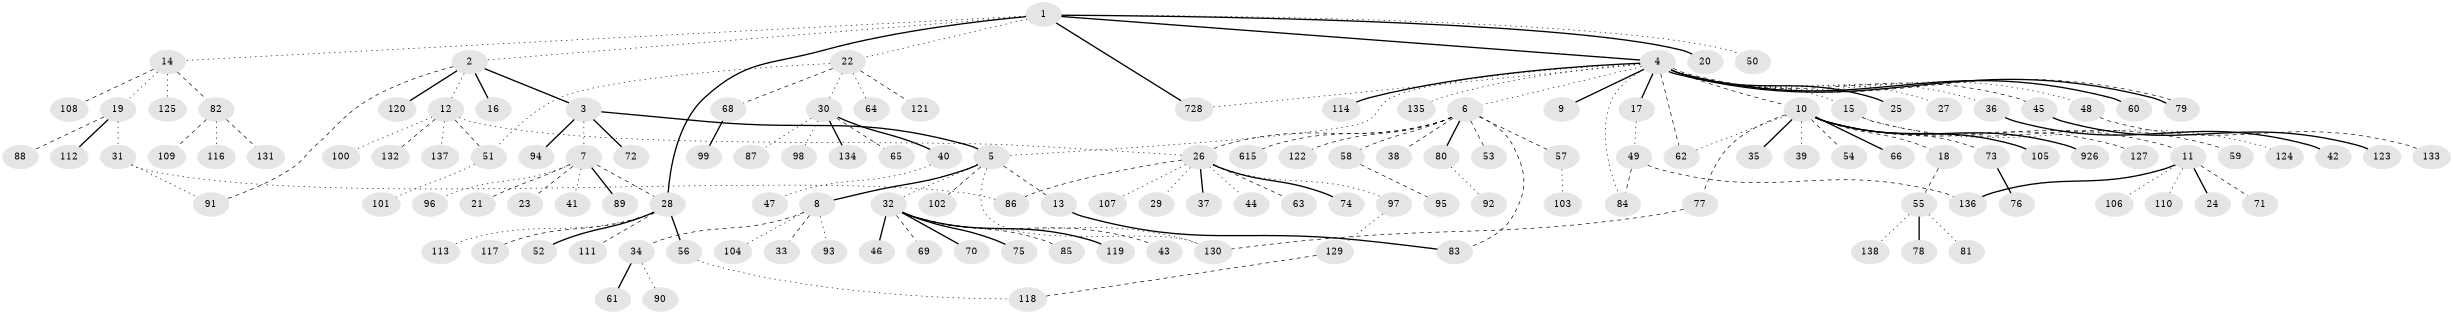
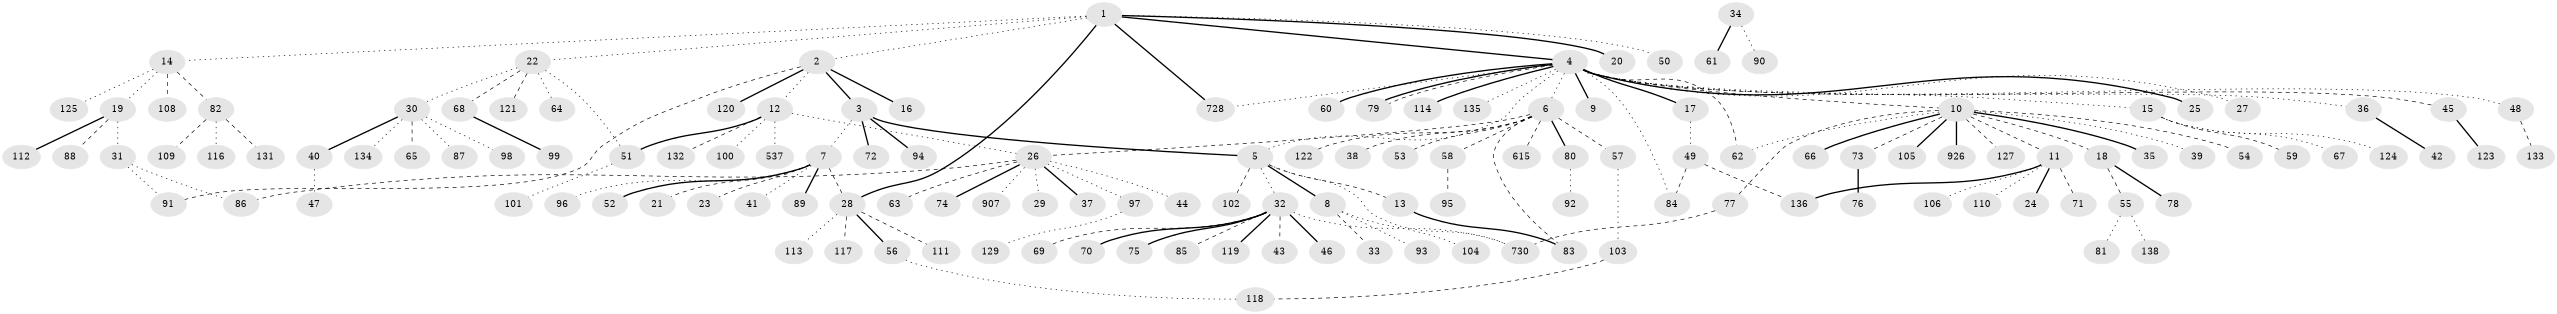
(467, 133) -> (701, 133)
(836, 133) -> (388, 133)
(440, 157) -> (775, 157)
none -> (2340, 157)
(1108, 205) -> (991, 205)
(727, 228) -> none
(1919, 228) -> (2138, 181)
(588, 232) -> (669, 185)
(1213, 252) -> (1520, 252)
(1181, 276) -> (1440, 290)
